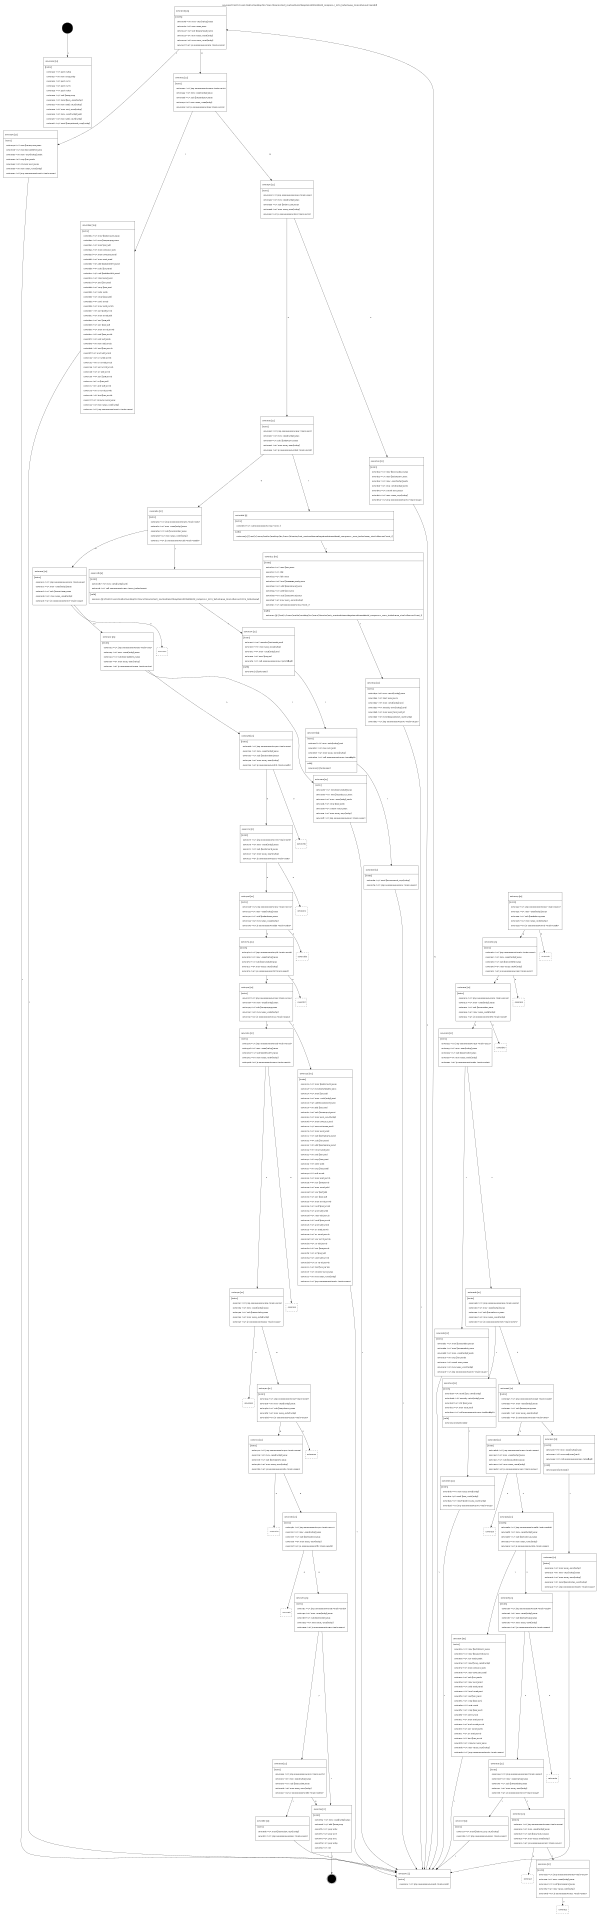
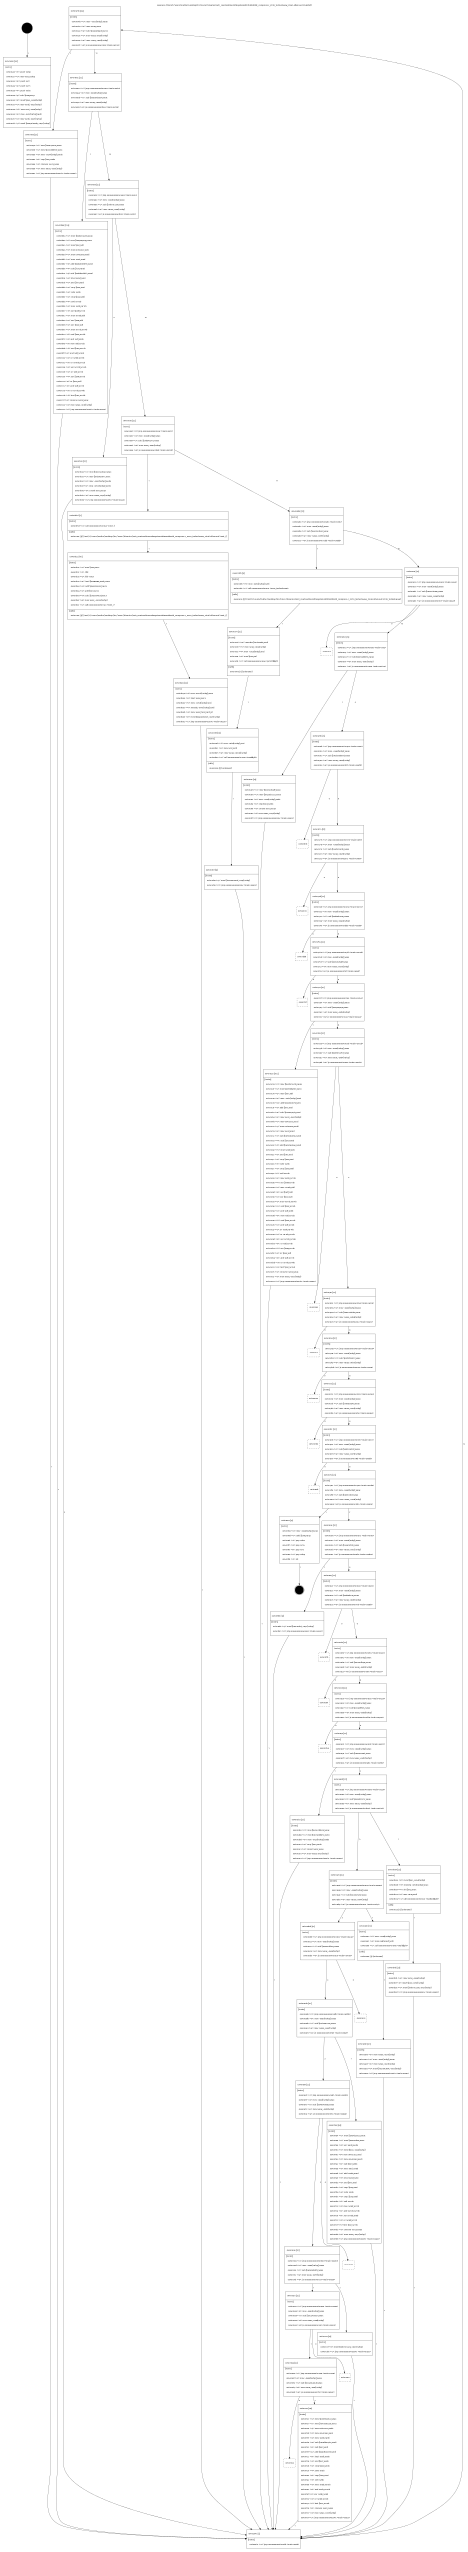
(314, 1801) -> (349, 1564)
none -> (325, 2463)
